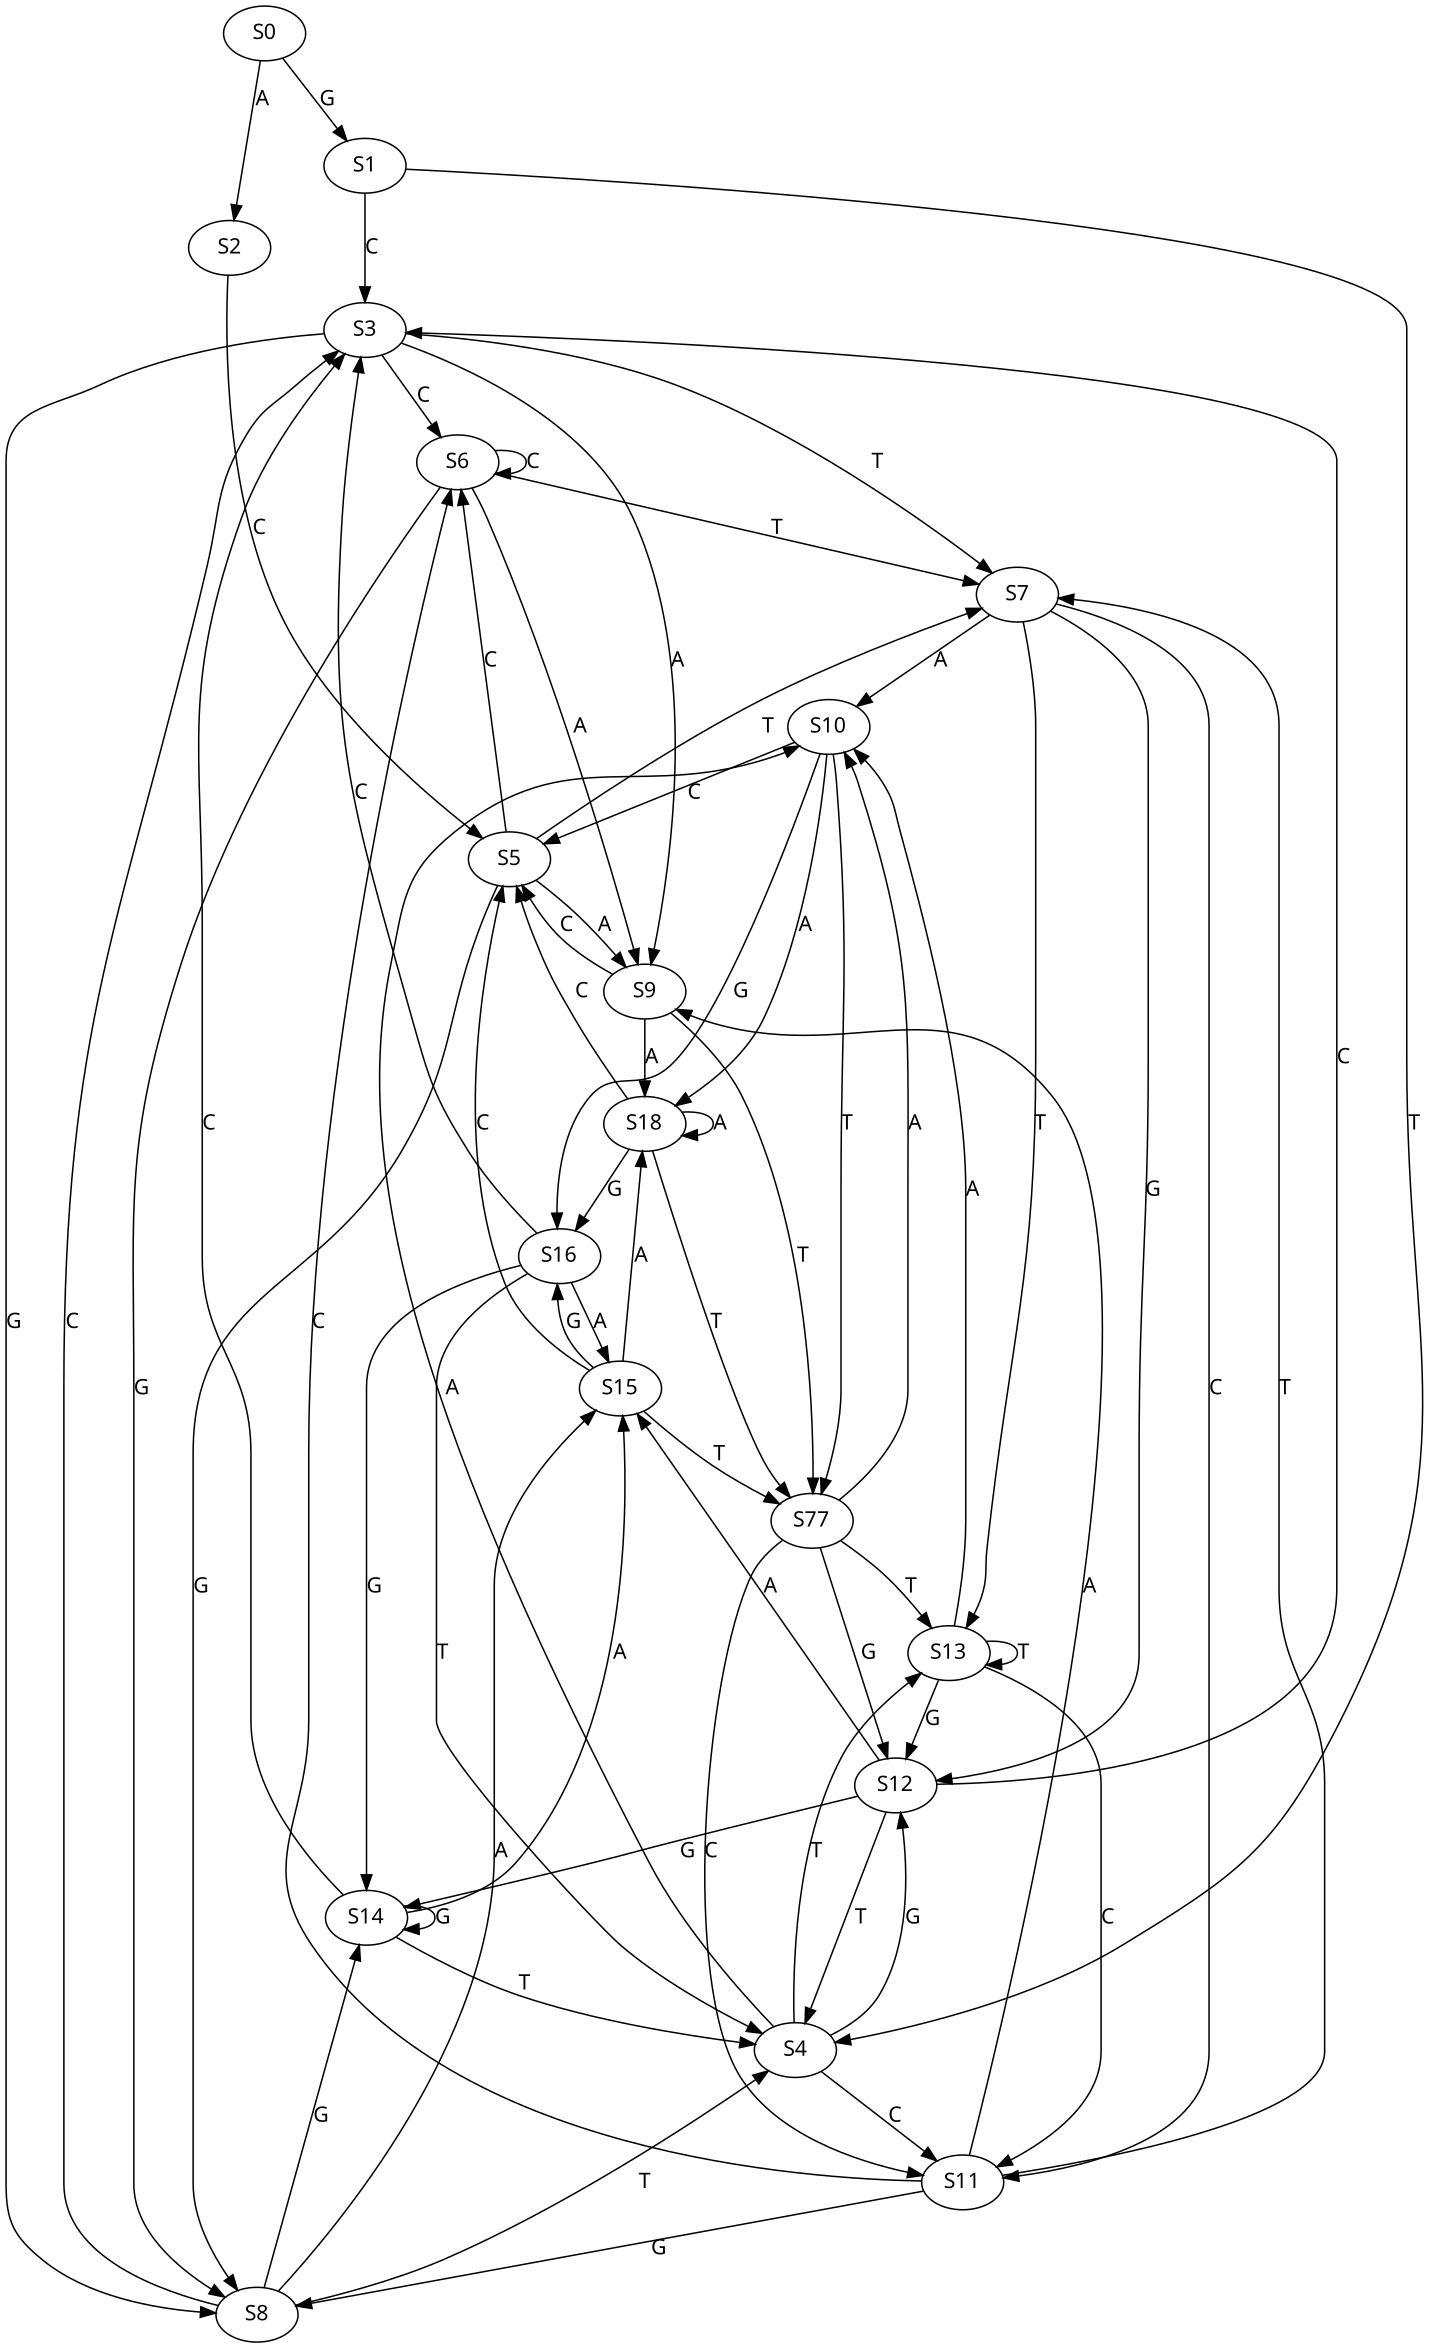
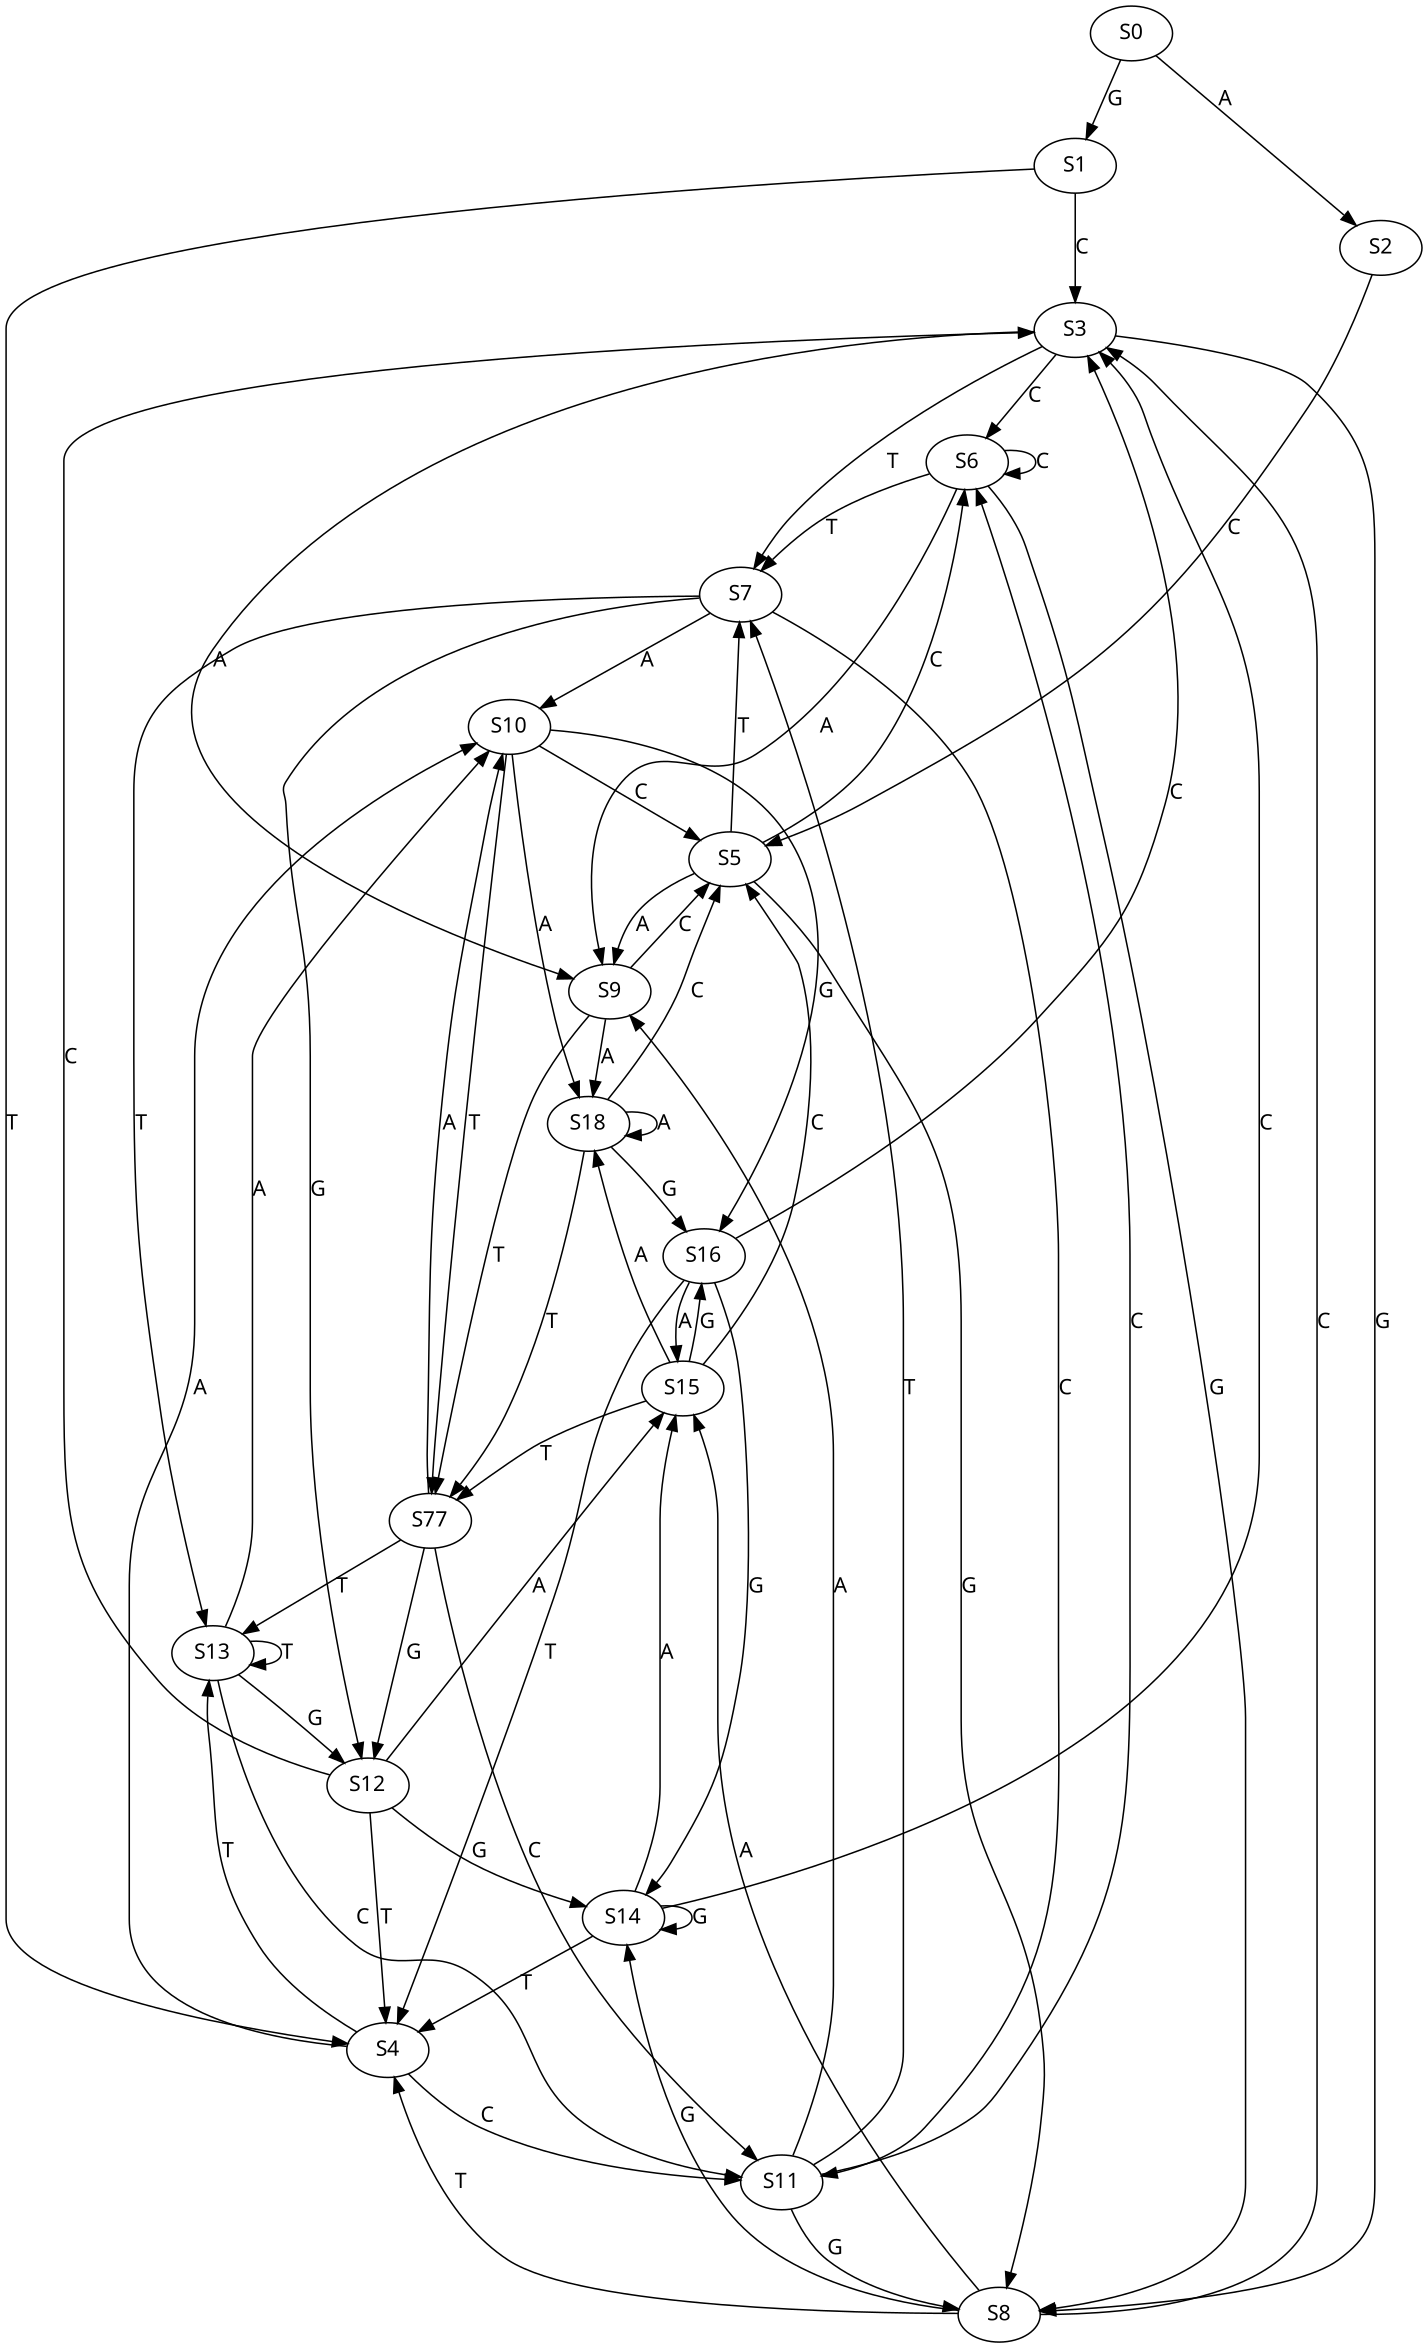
(898, 1945) -> none
